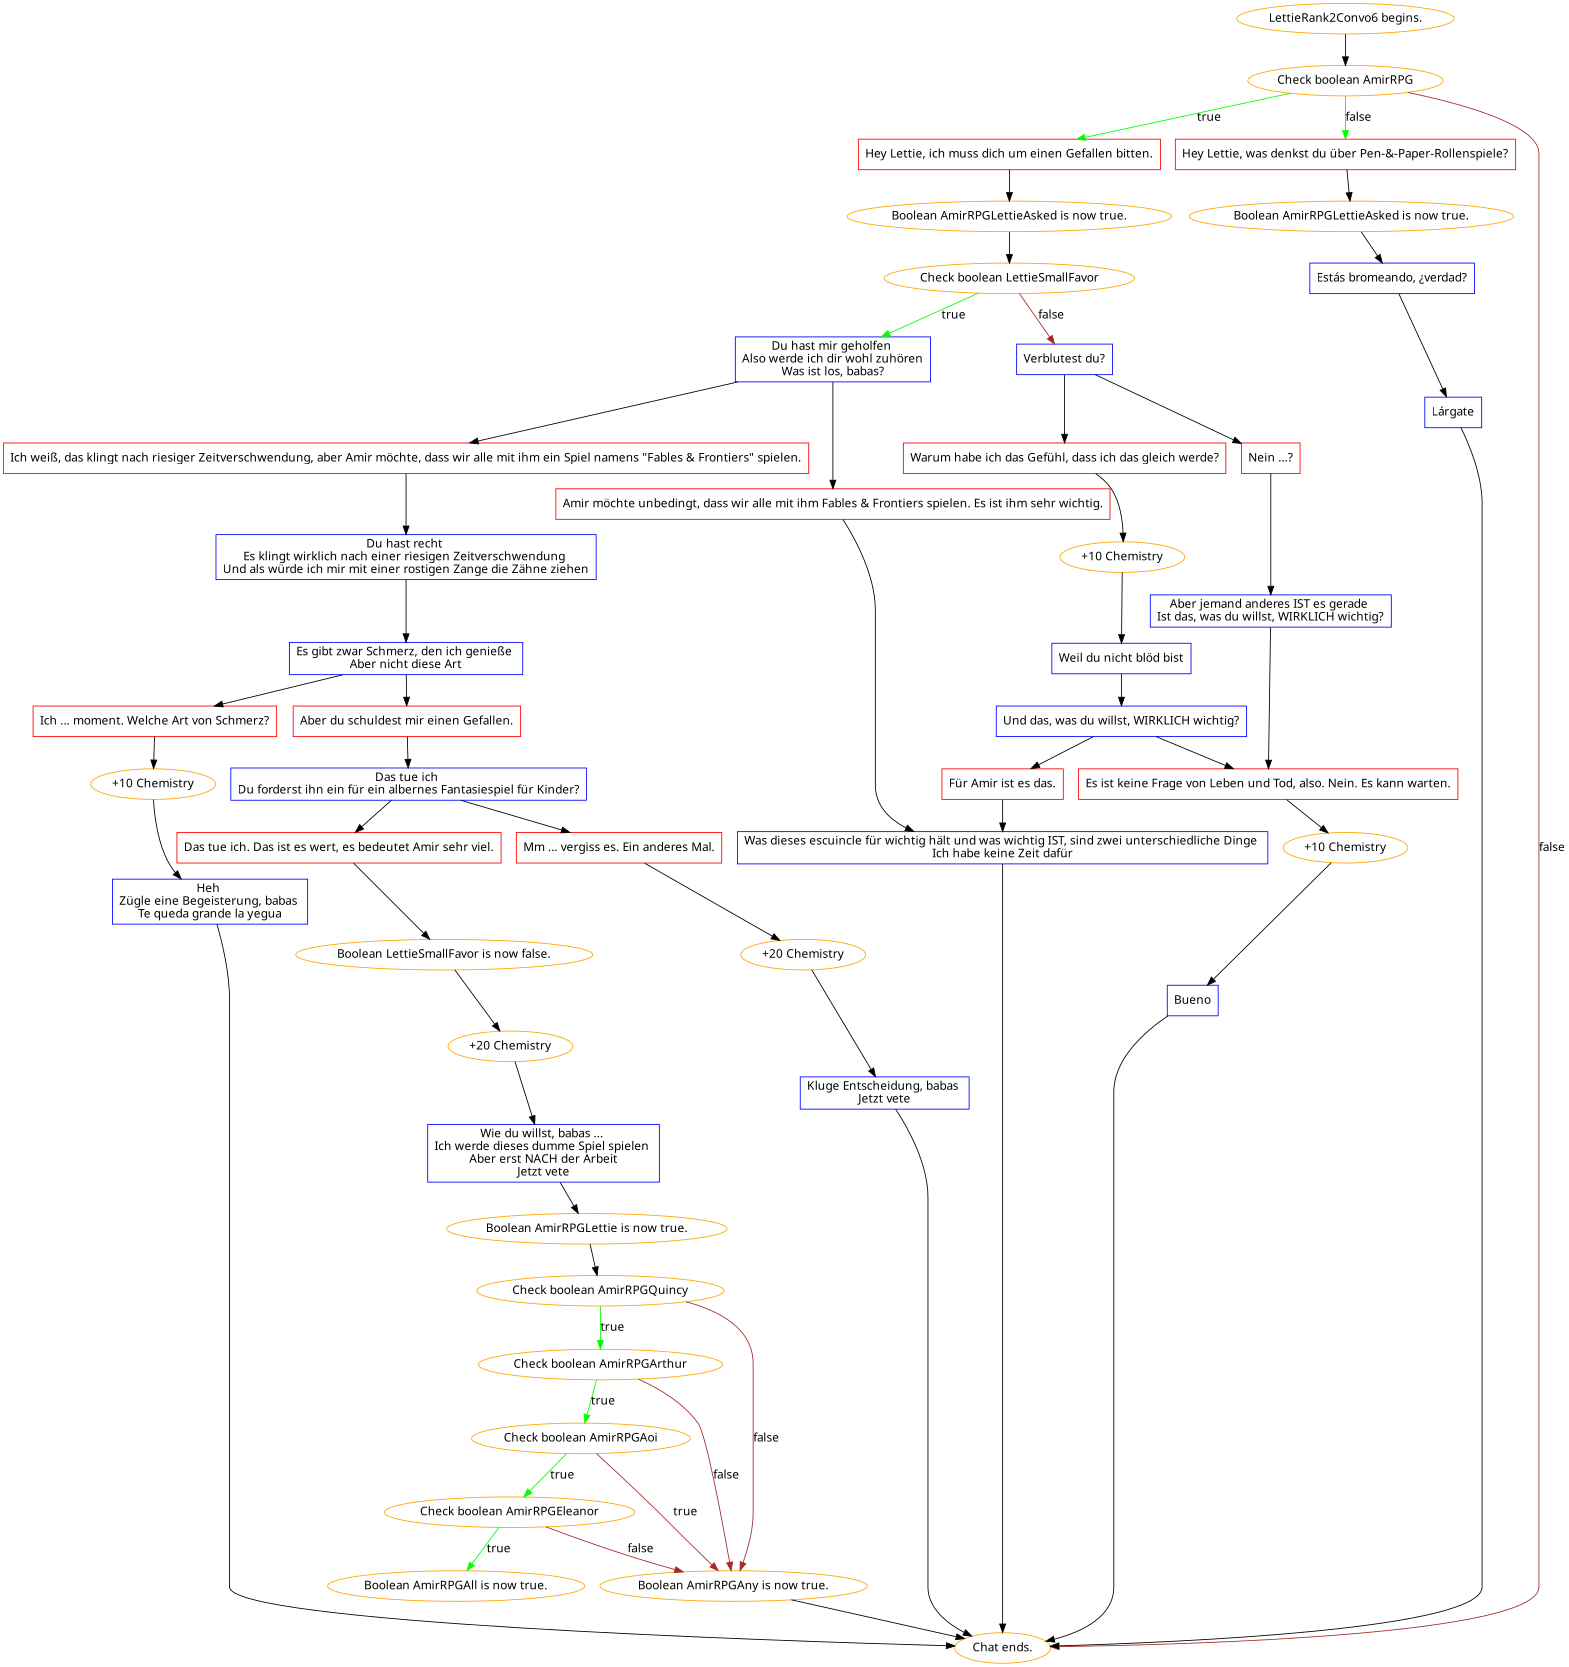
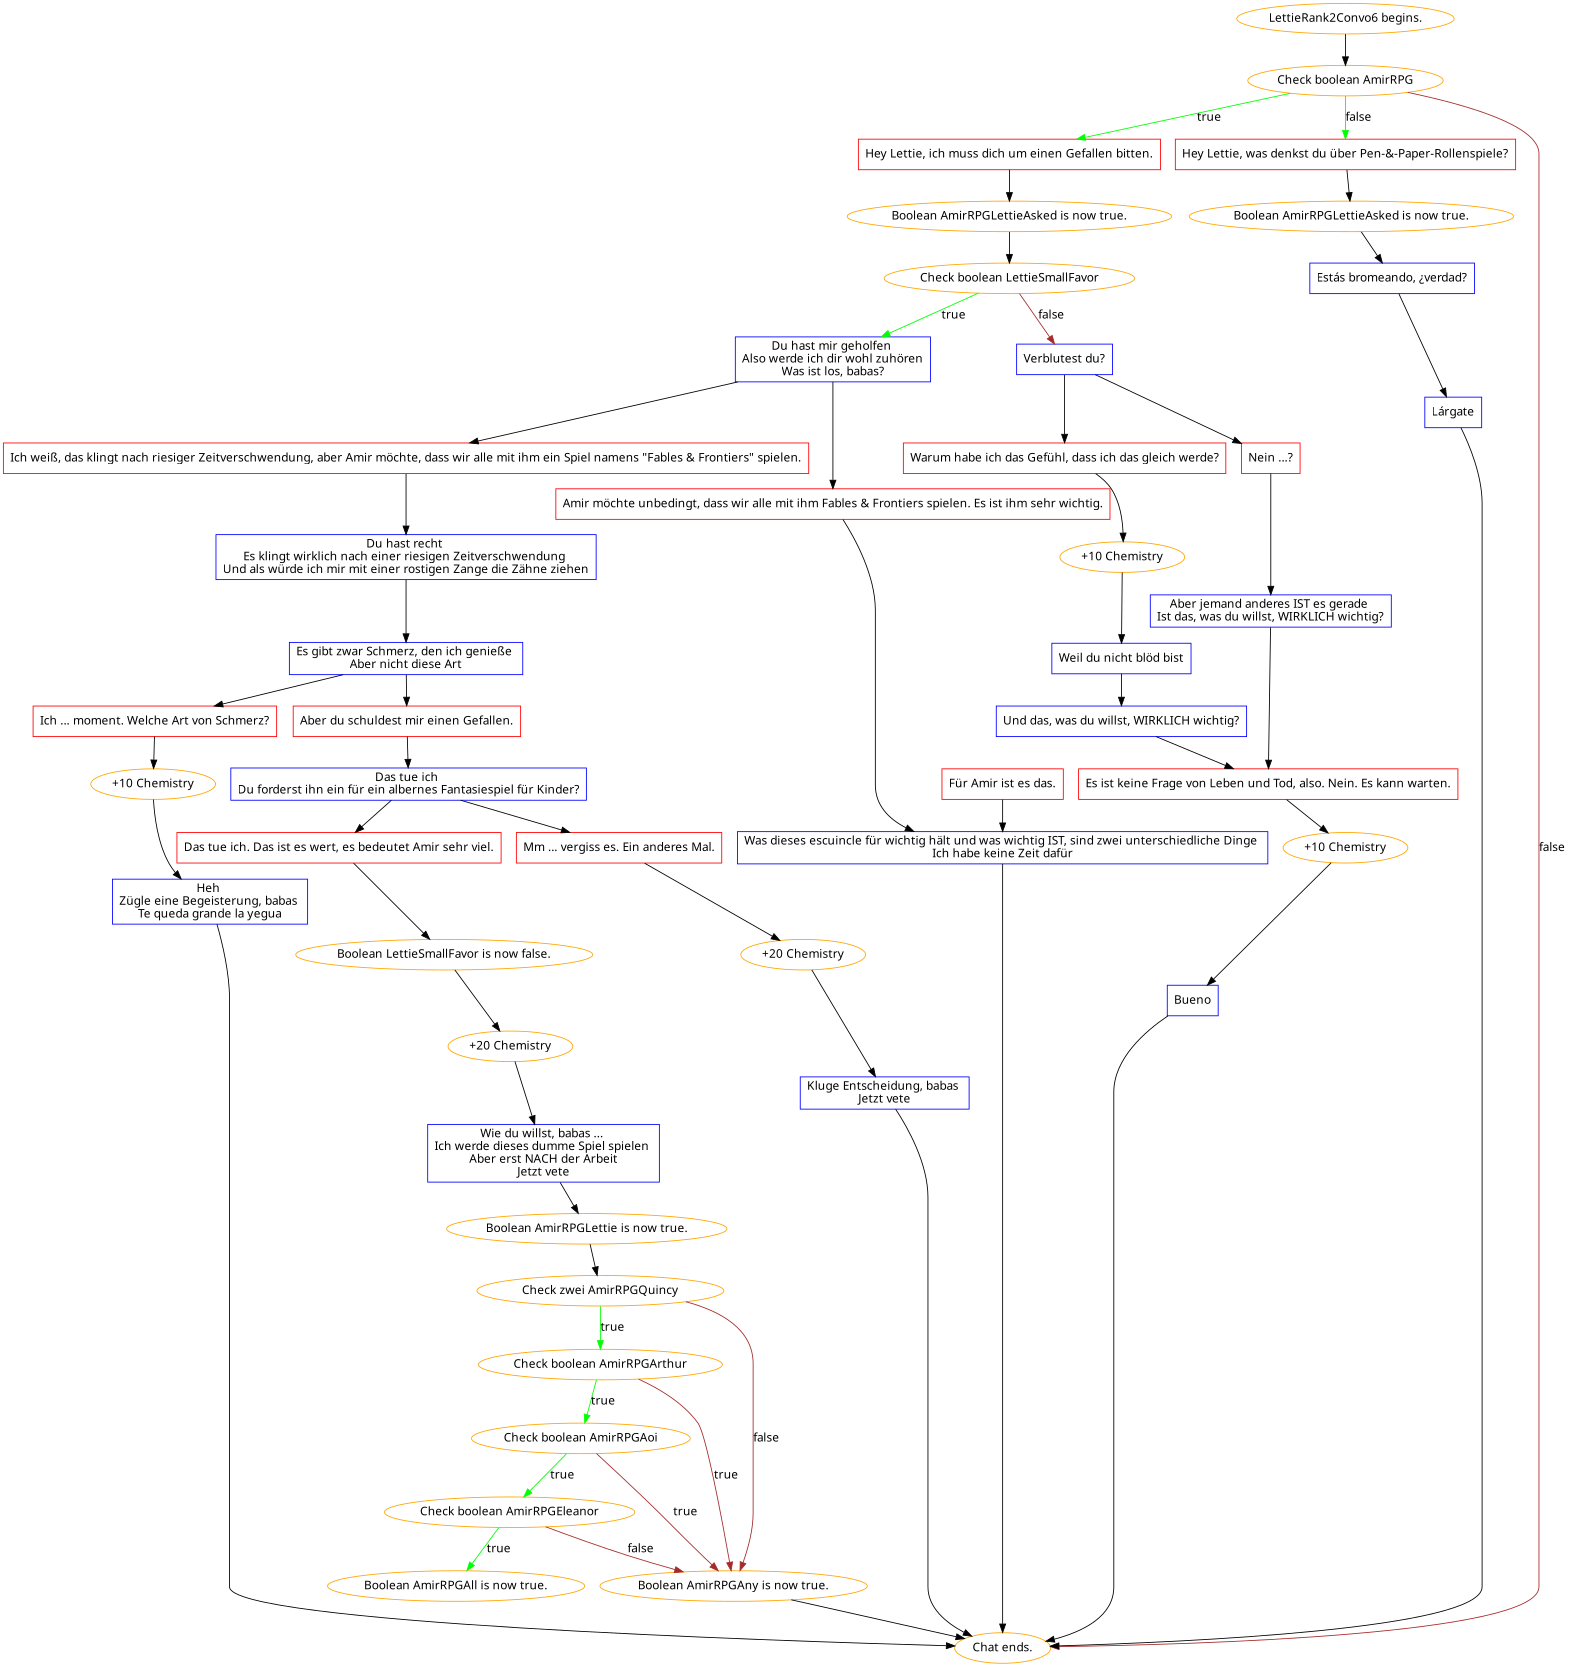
(1066, 751) -> none
(600, 1291) -> (600, 1291)
(726, 1475) -> (726, 1475)
